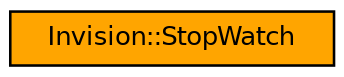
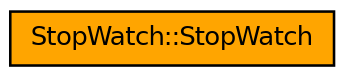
(172, 39) -> (172, 39)
